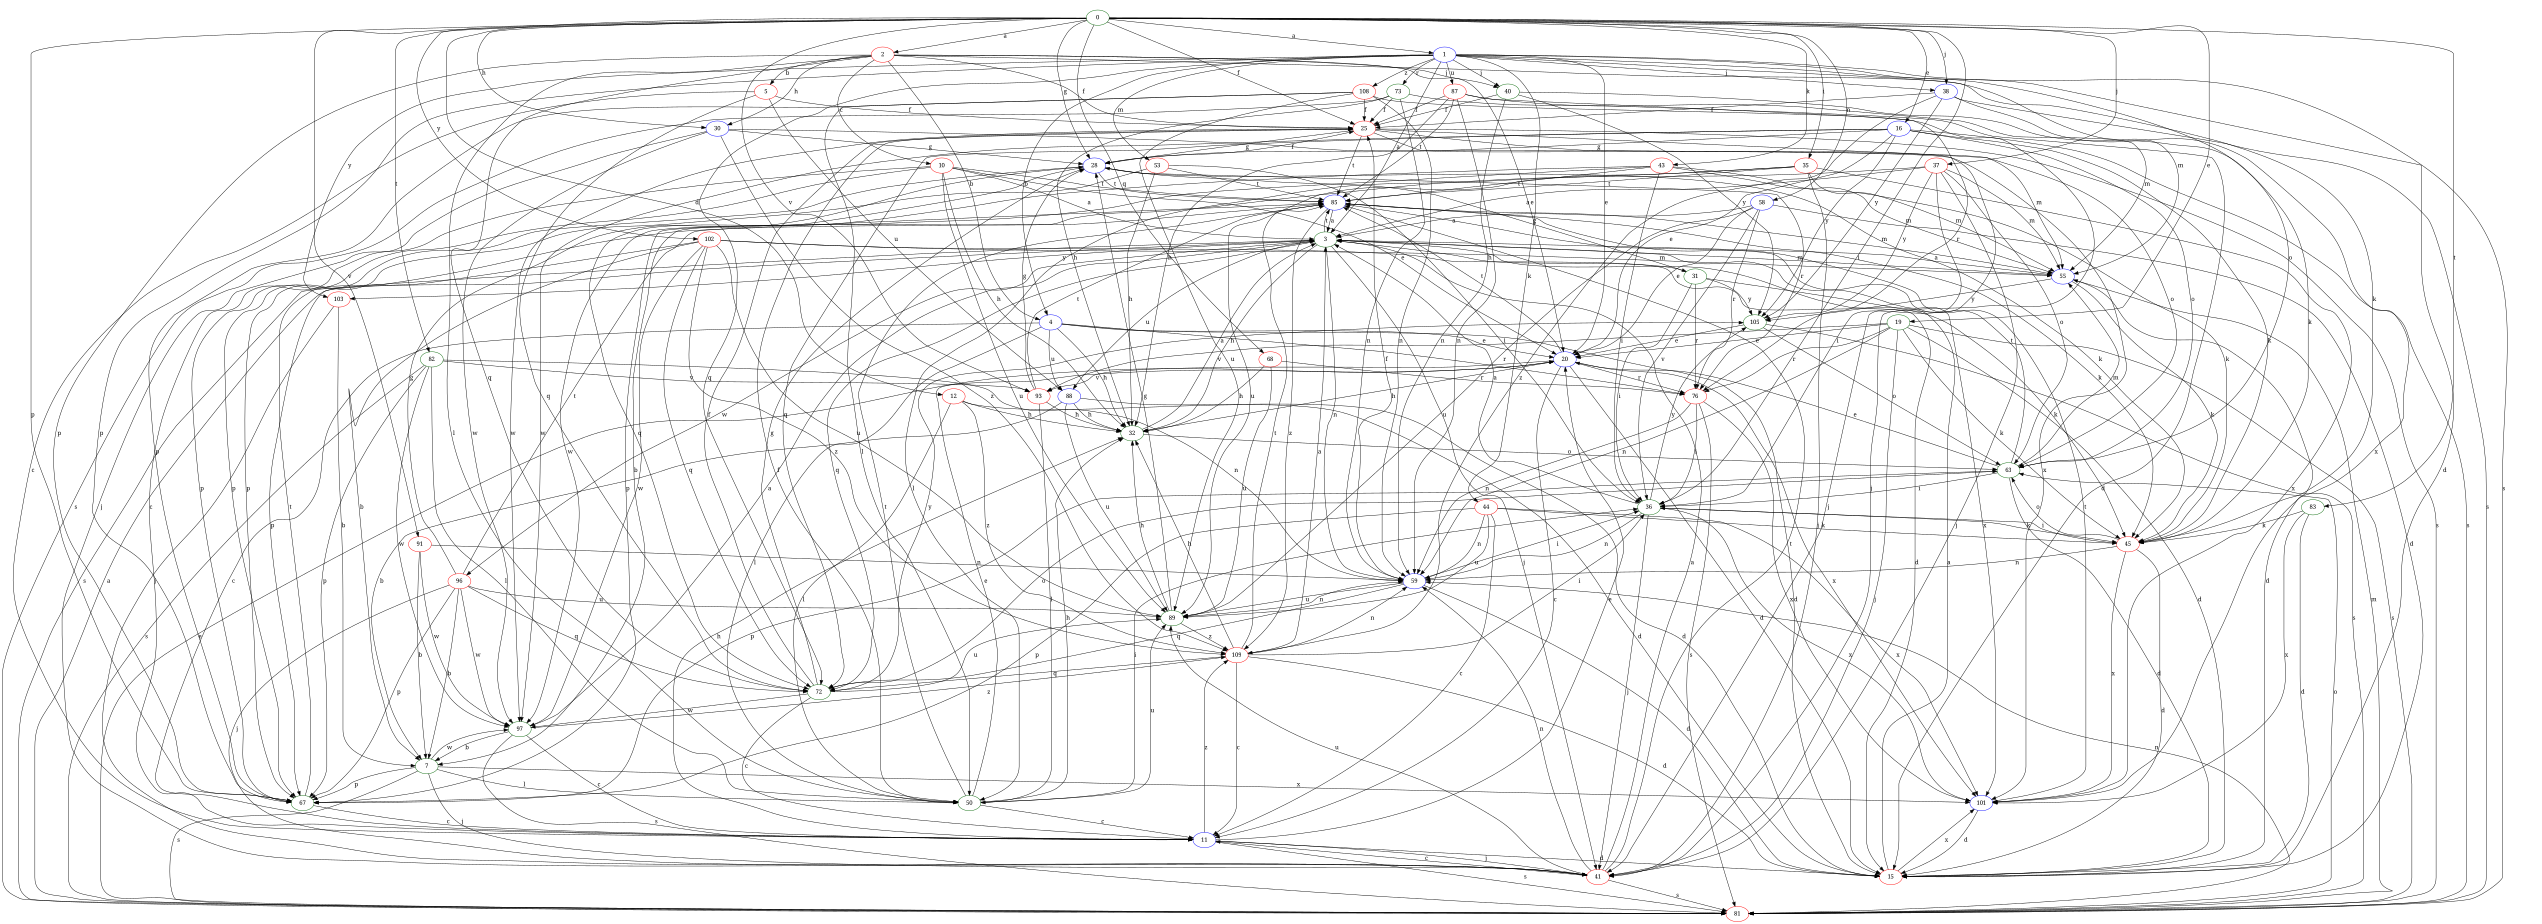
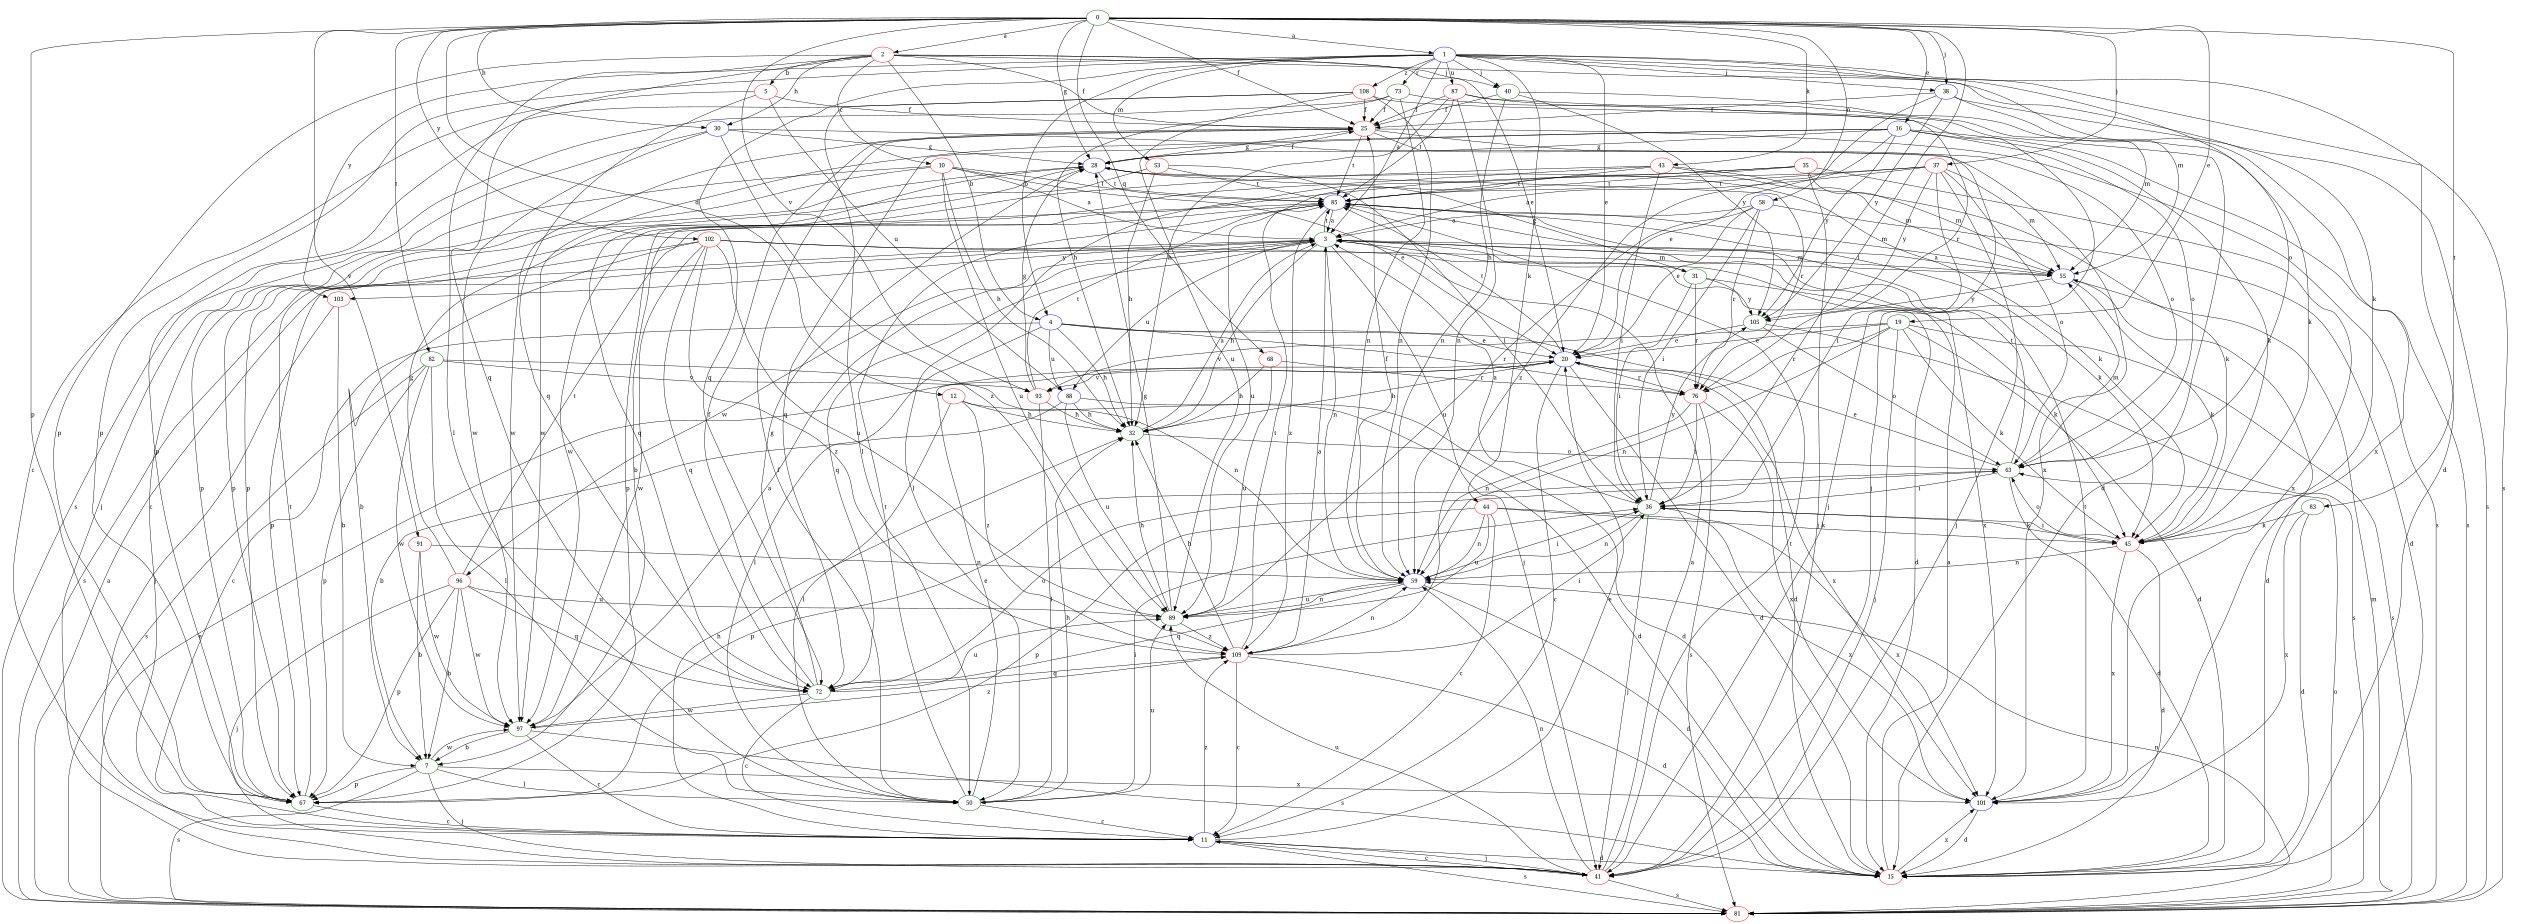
(1721, 31) -> none
(1749, 146) -> none
none -> (1652, 185)
(1123, 349) -> none
(1663, 359) -> (1663, 359)
(1065, 872) -> (1170, 798)
